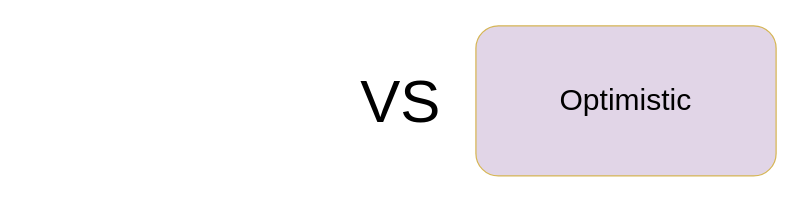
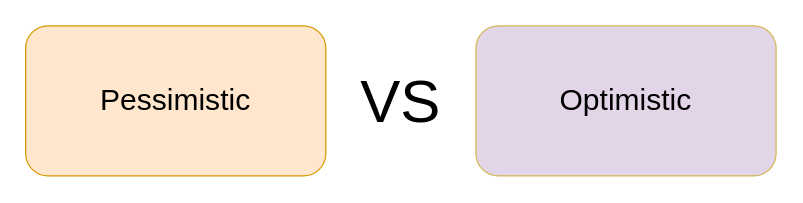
none -> (176, 101)
